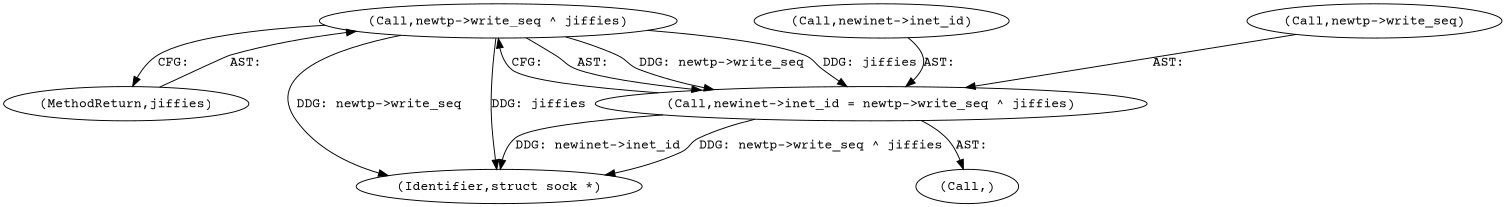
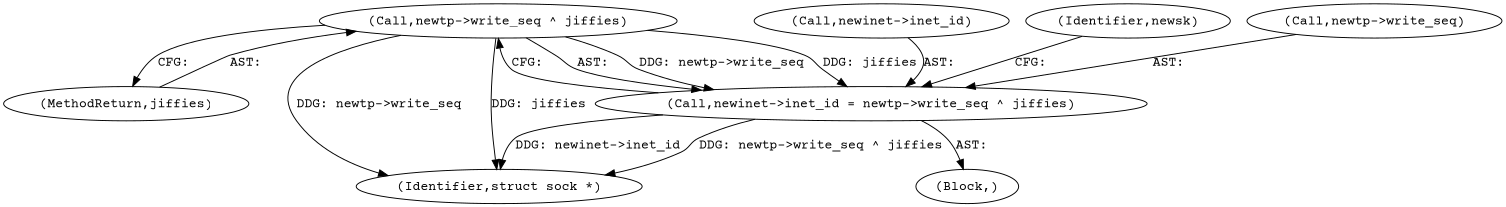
none -> (1128, 21)
(967, 186) -> (967, 186)
